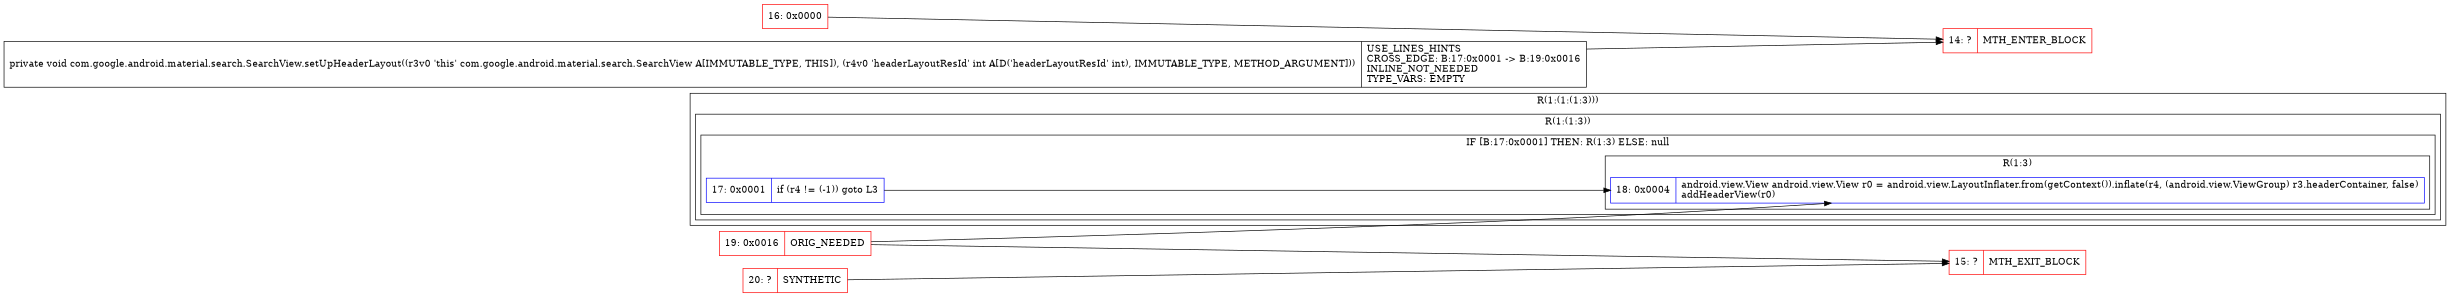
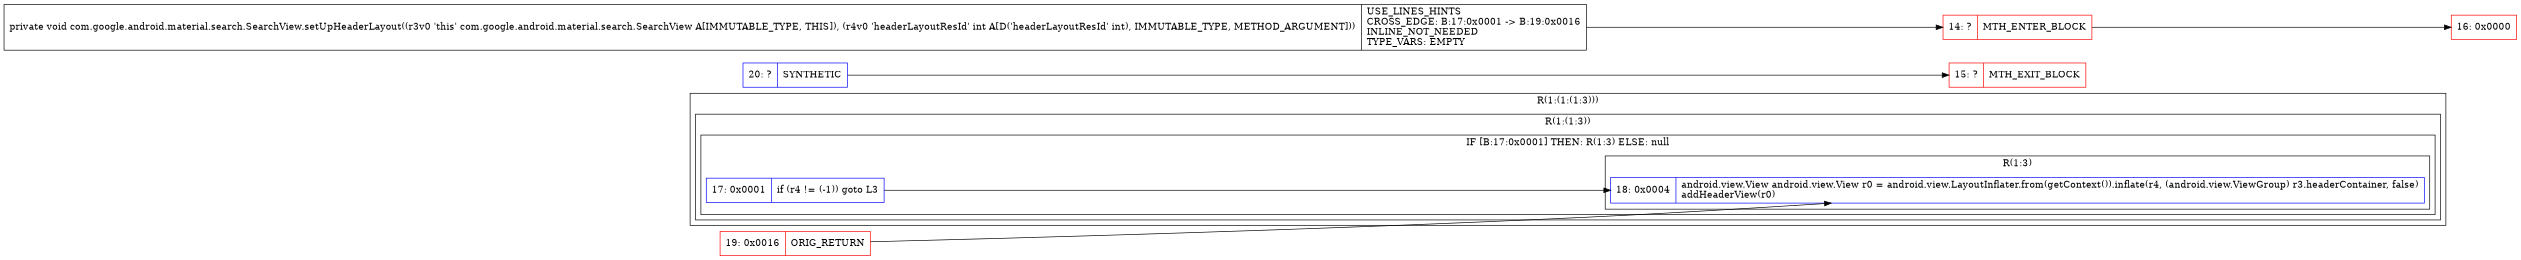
(1382, 28) -> (2268, 27)
(828, 243) -> (828, 243)
(1407, 253) -> none
(795, 281) -> (795, 75)
